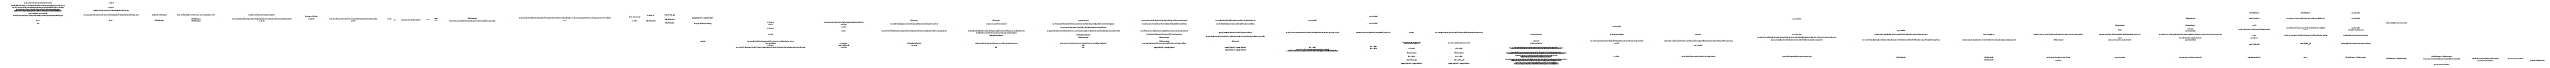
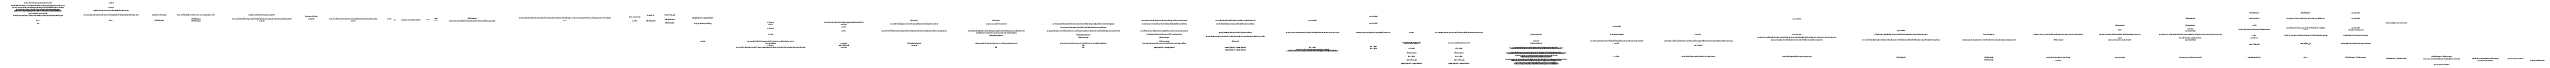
(1083, 21) -> none
